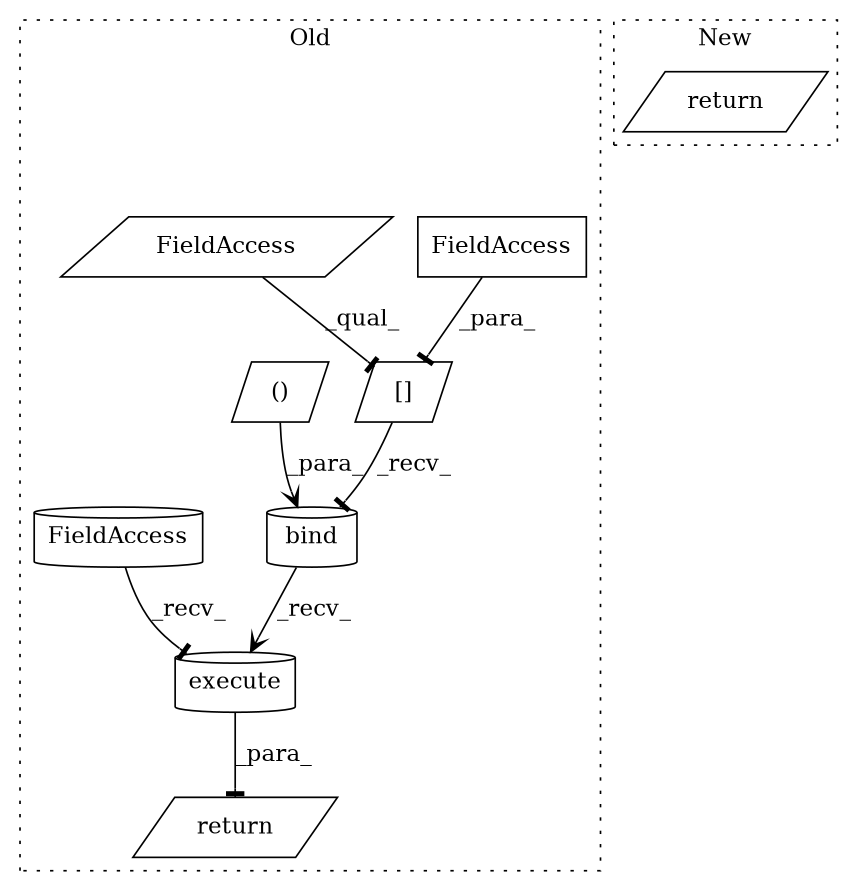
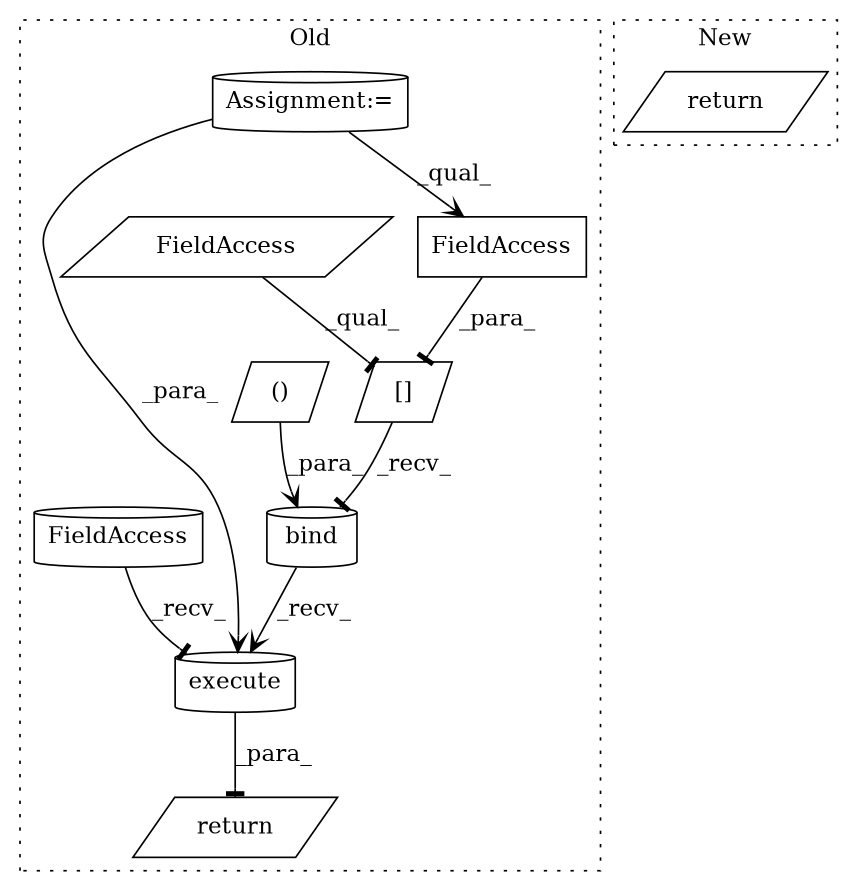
none -> (310, 102)
